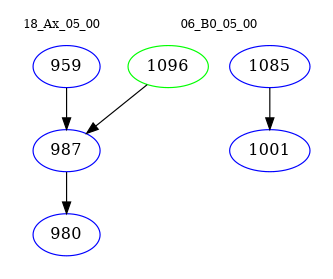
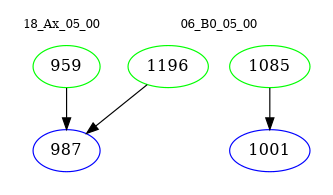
(67, 67) -> (67, 67)
(168, 67) -> (168, 67)
(270, 67) -> (270, 67)
(67, 235) -> none
